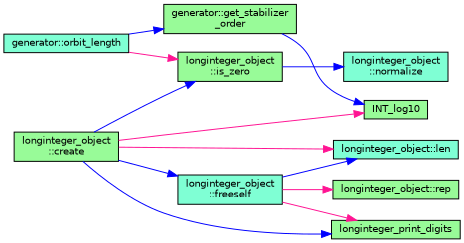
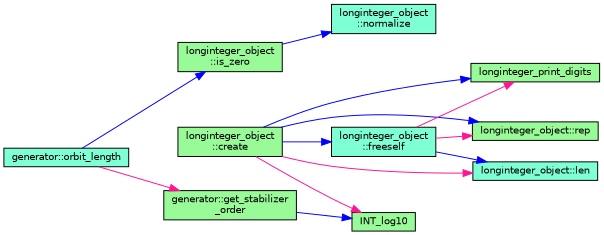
(141, 32) -> (134, 177)
(149, 55) -> (140, 113)
(140, 108) -> (375, 115)
